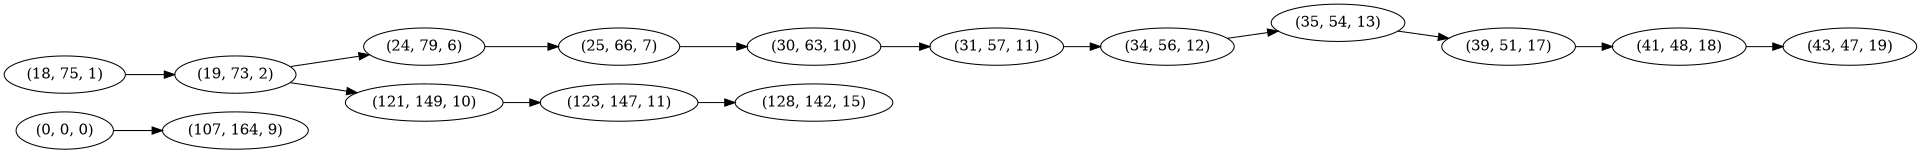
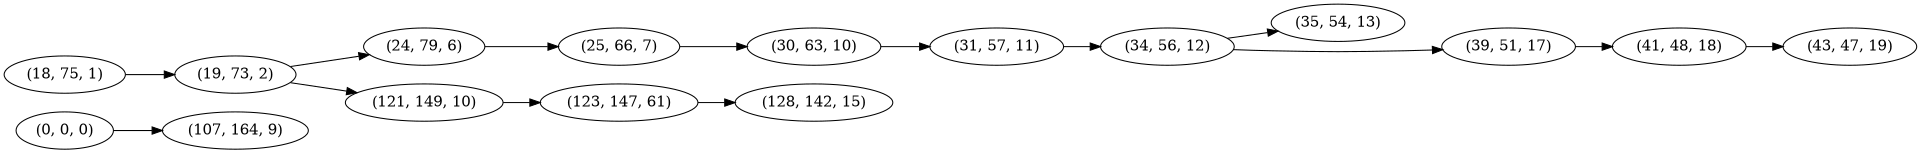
(1418, 34) -> (1333, 52)
(619, 103) -> (619, 103)
